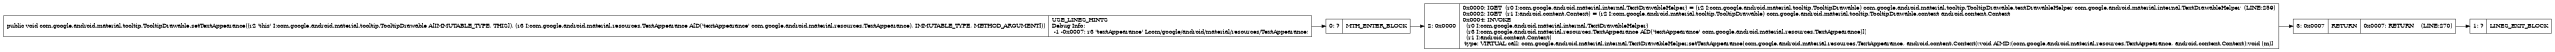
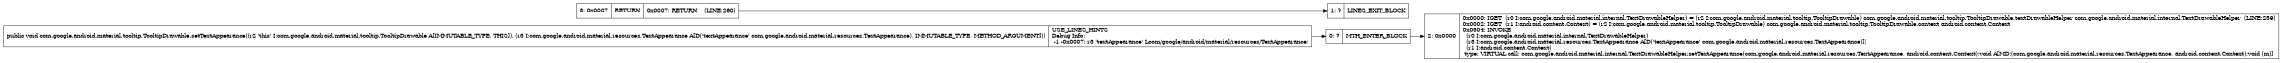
(1489, 20) -> (1489, 30)
(2284, 26) -> none
(2408, 26) -> (691, 11)
